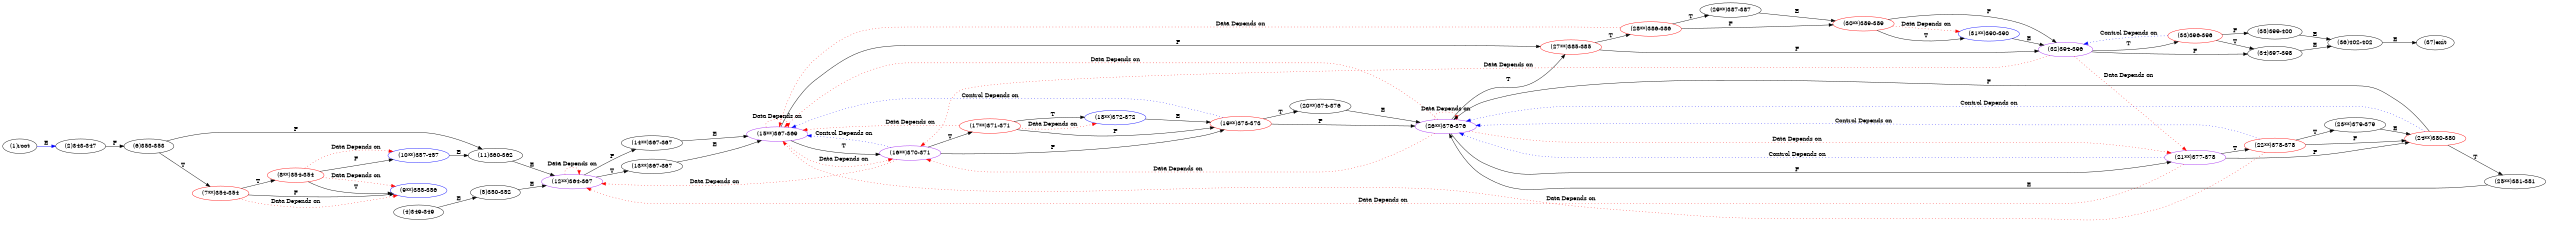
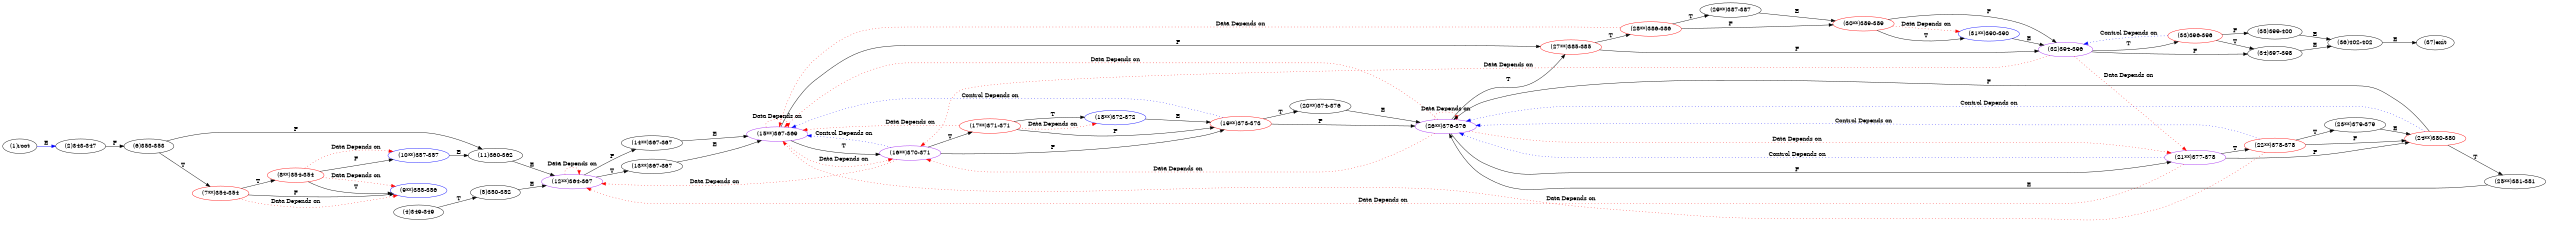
(419, 155) -> (419, 155)
(459, 199) -> (459, 199)
